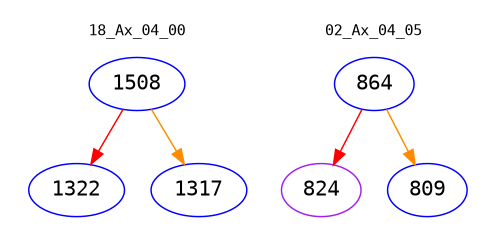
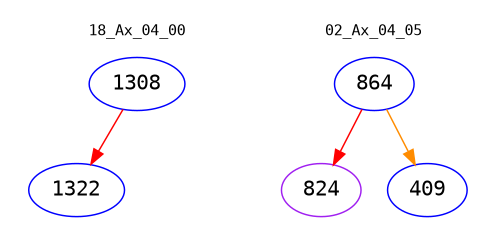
(137, 84) -> (137, 84)
(199, 190) -> none
(427, 190) -> (427, 190)
